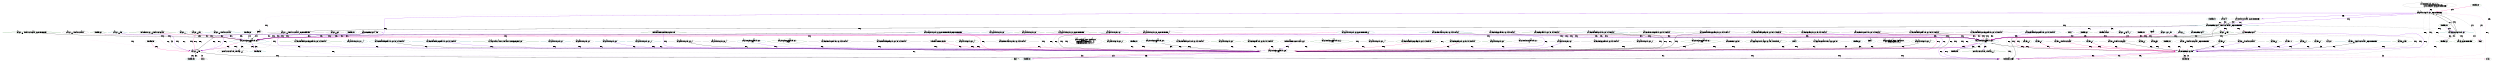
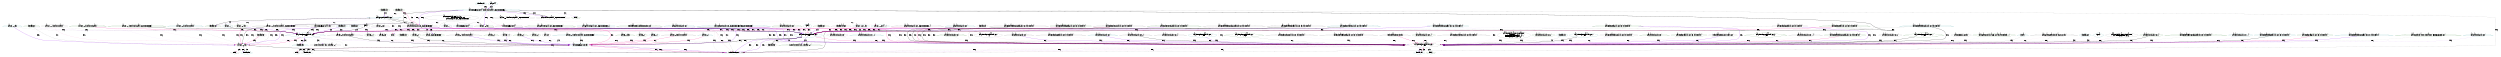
(2338, 16) -> (429, 30)
none -> (334, 22)
(153, 32) -> (88, 26)
(2190, 46) -> (698, 22)
